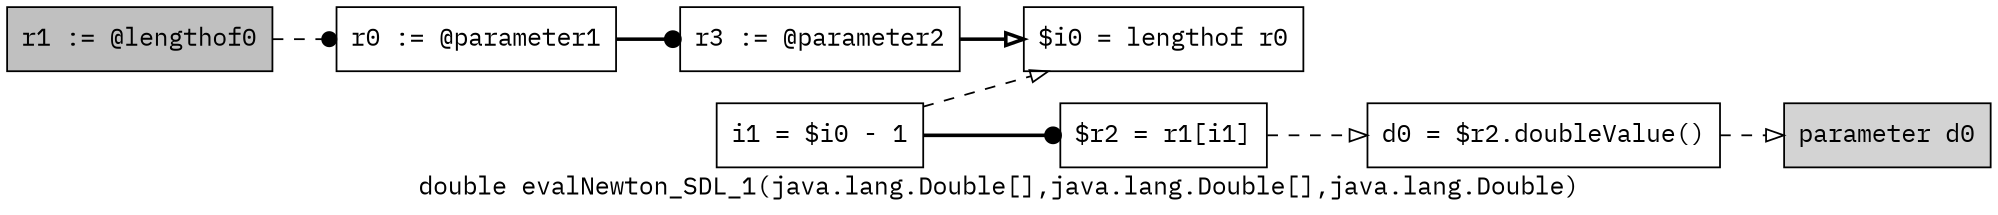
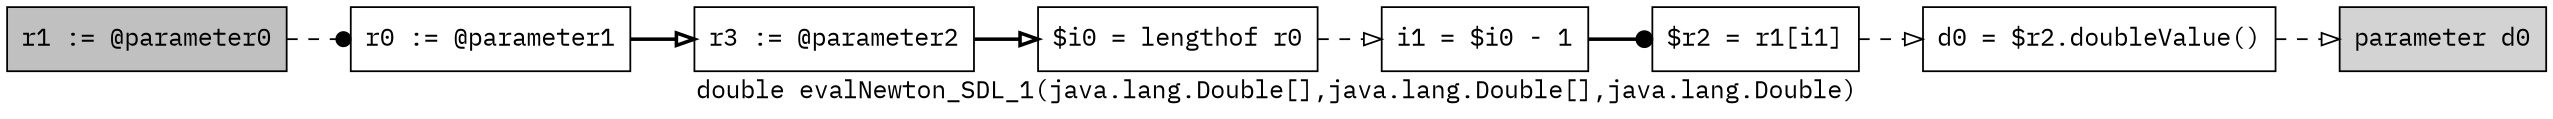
(140, 39) -> (147, 39)
(641, 39) -> (654, 39)
(977, 91) -> (1341, 39)
